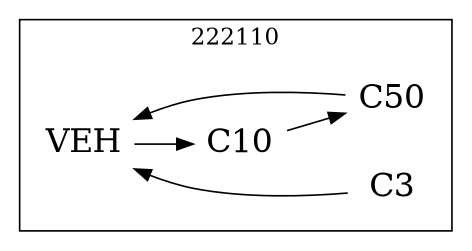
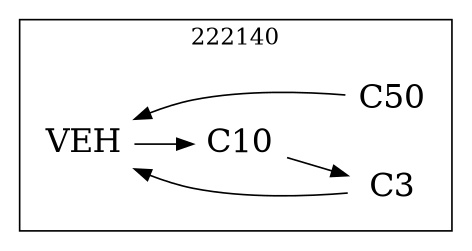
(236, 38) -> (236, 38)
(308, 124) -> (310, 164)
